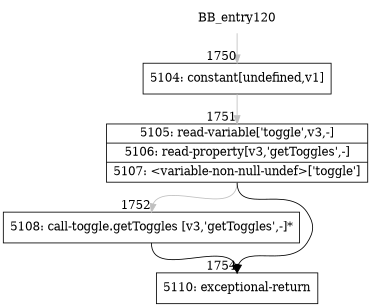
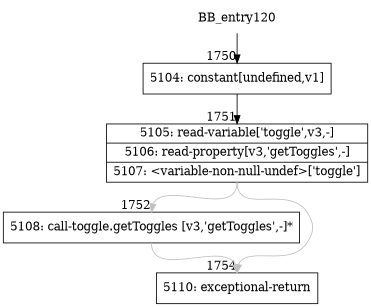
(237, 44) -> (237, 44)
(237, 105) -> (237, 105)
(312, 223) -> (312, 223)
(190, 258) -> (190, 258)
